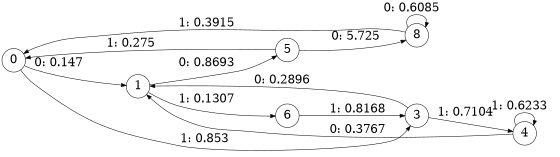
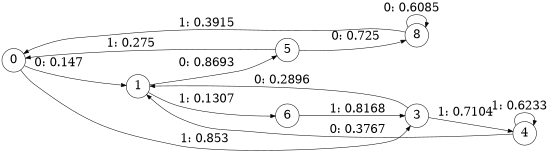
(363, 37) -> (363, 37)
